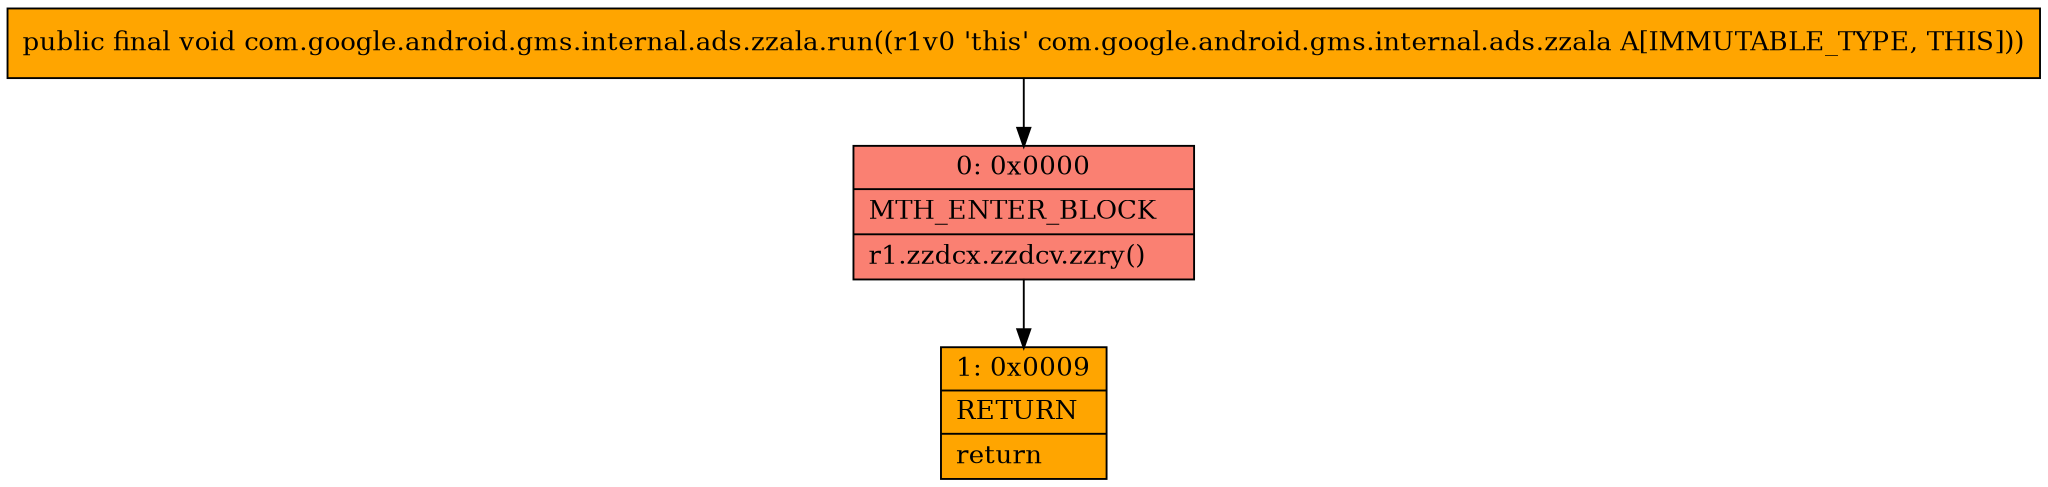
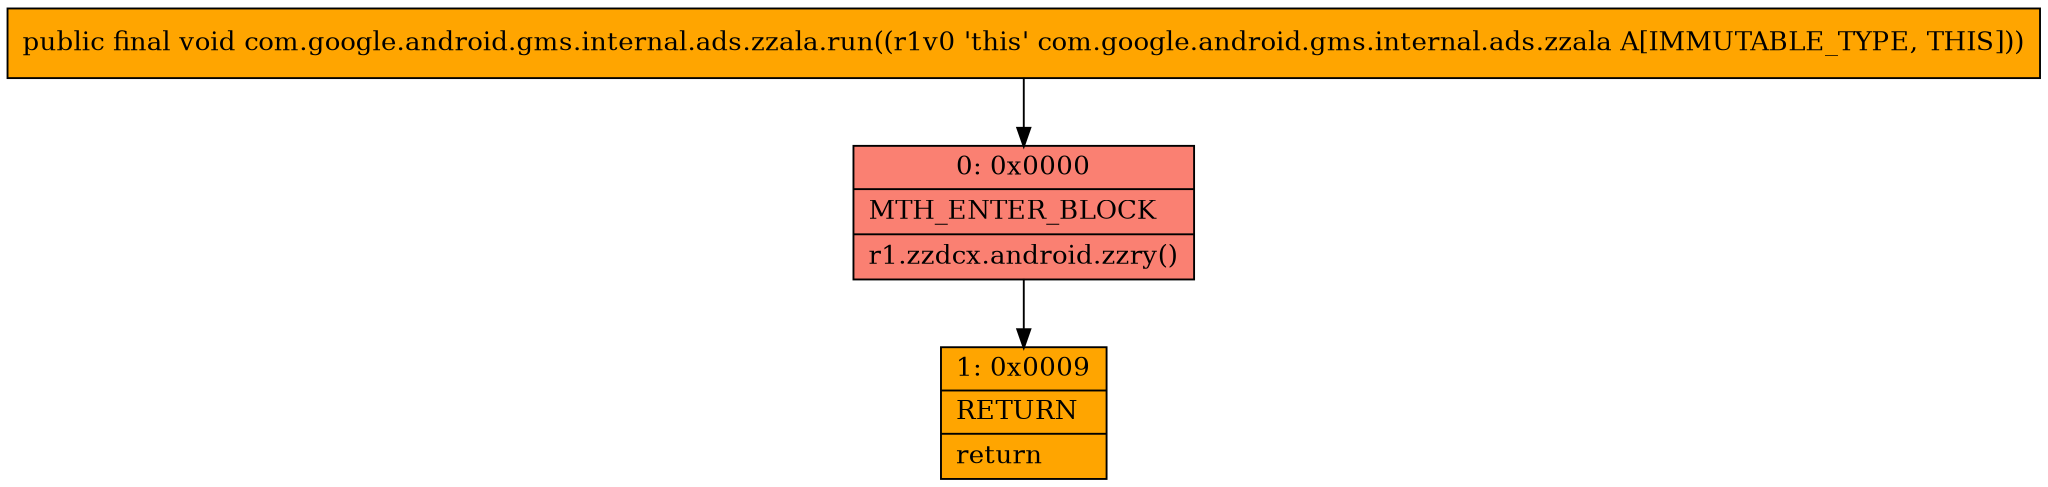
(1008, 256) -> (1024, 256)
